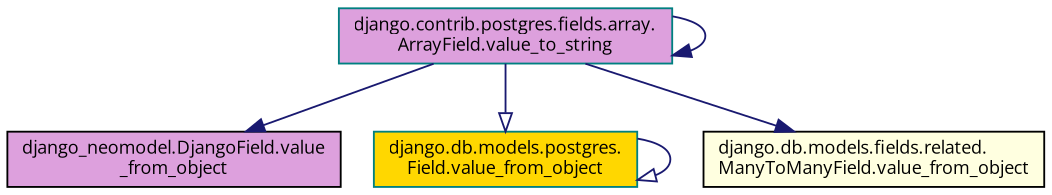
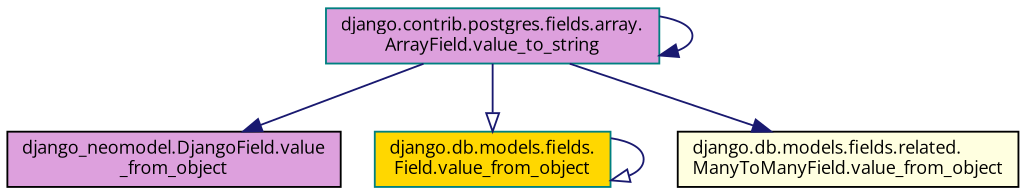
(506, 159) -> (493, 159)
